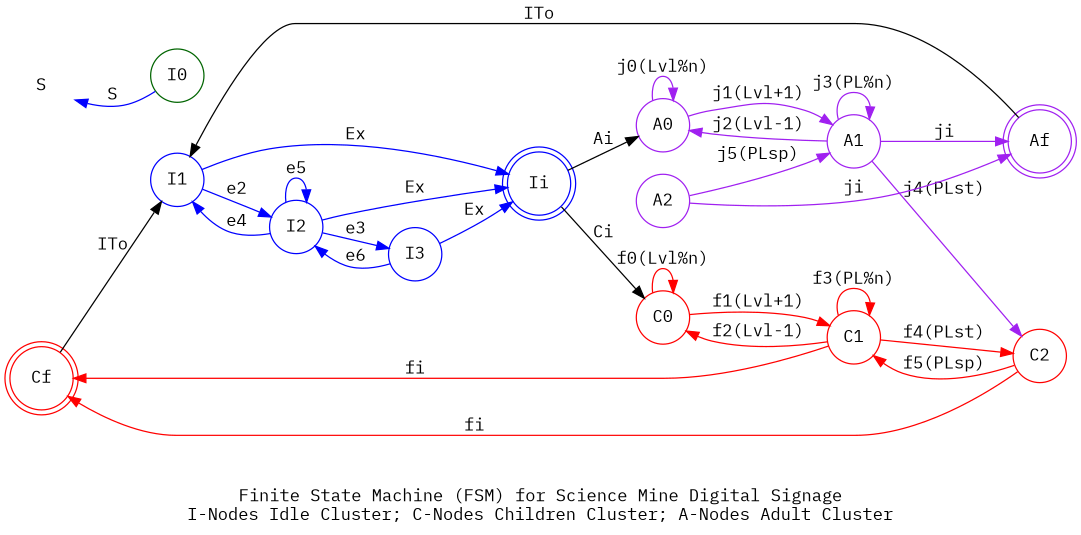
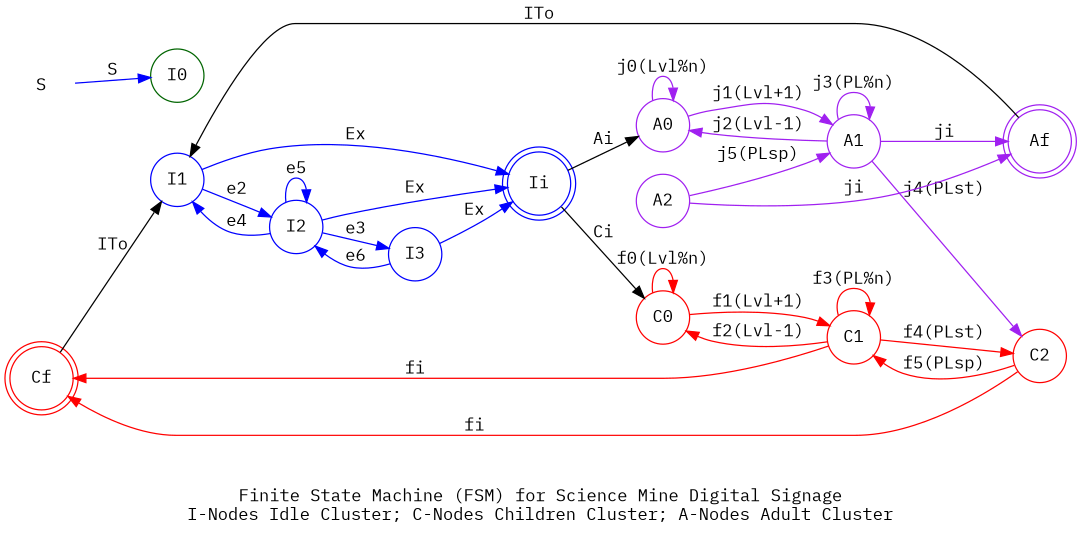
(123, 105) -> (107, 81)
